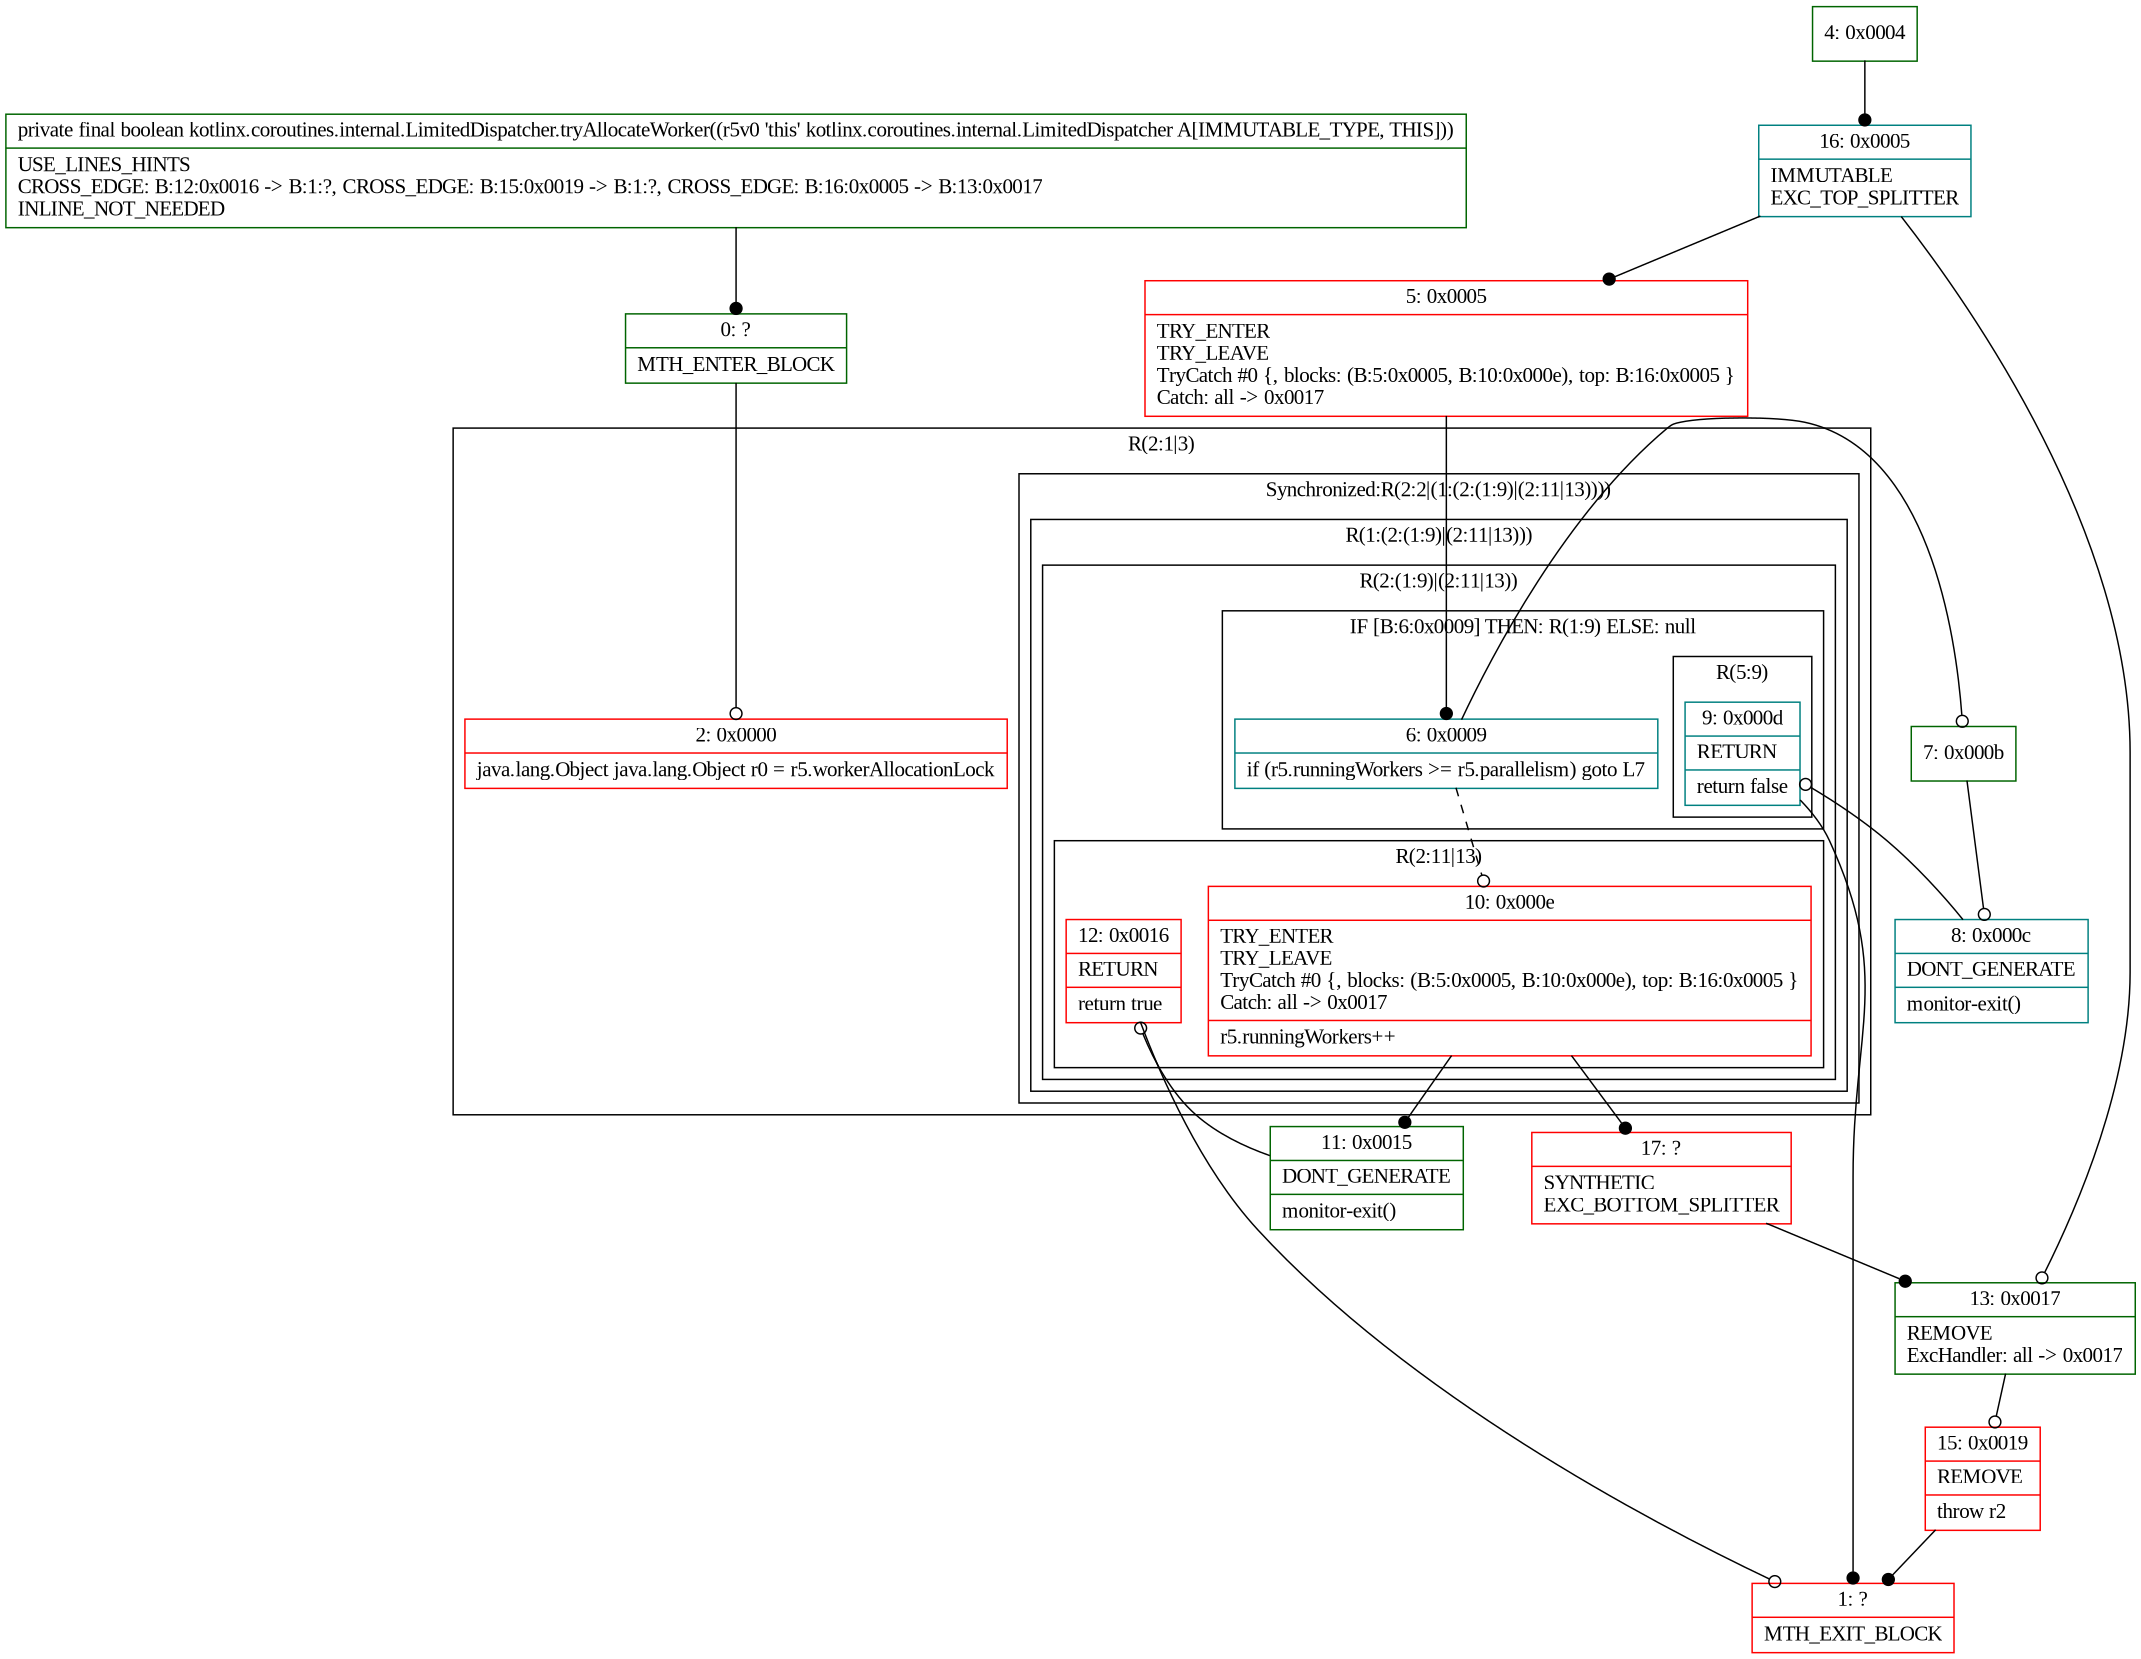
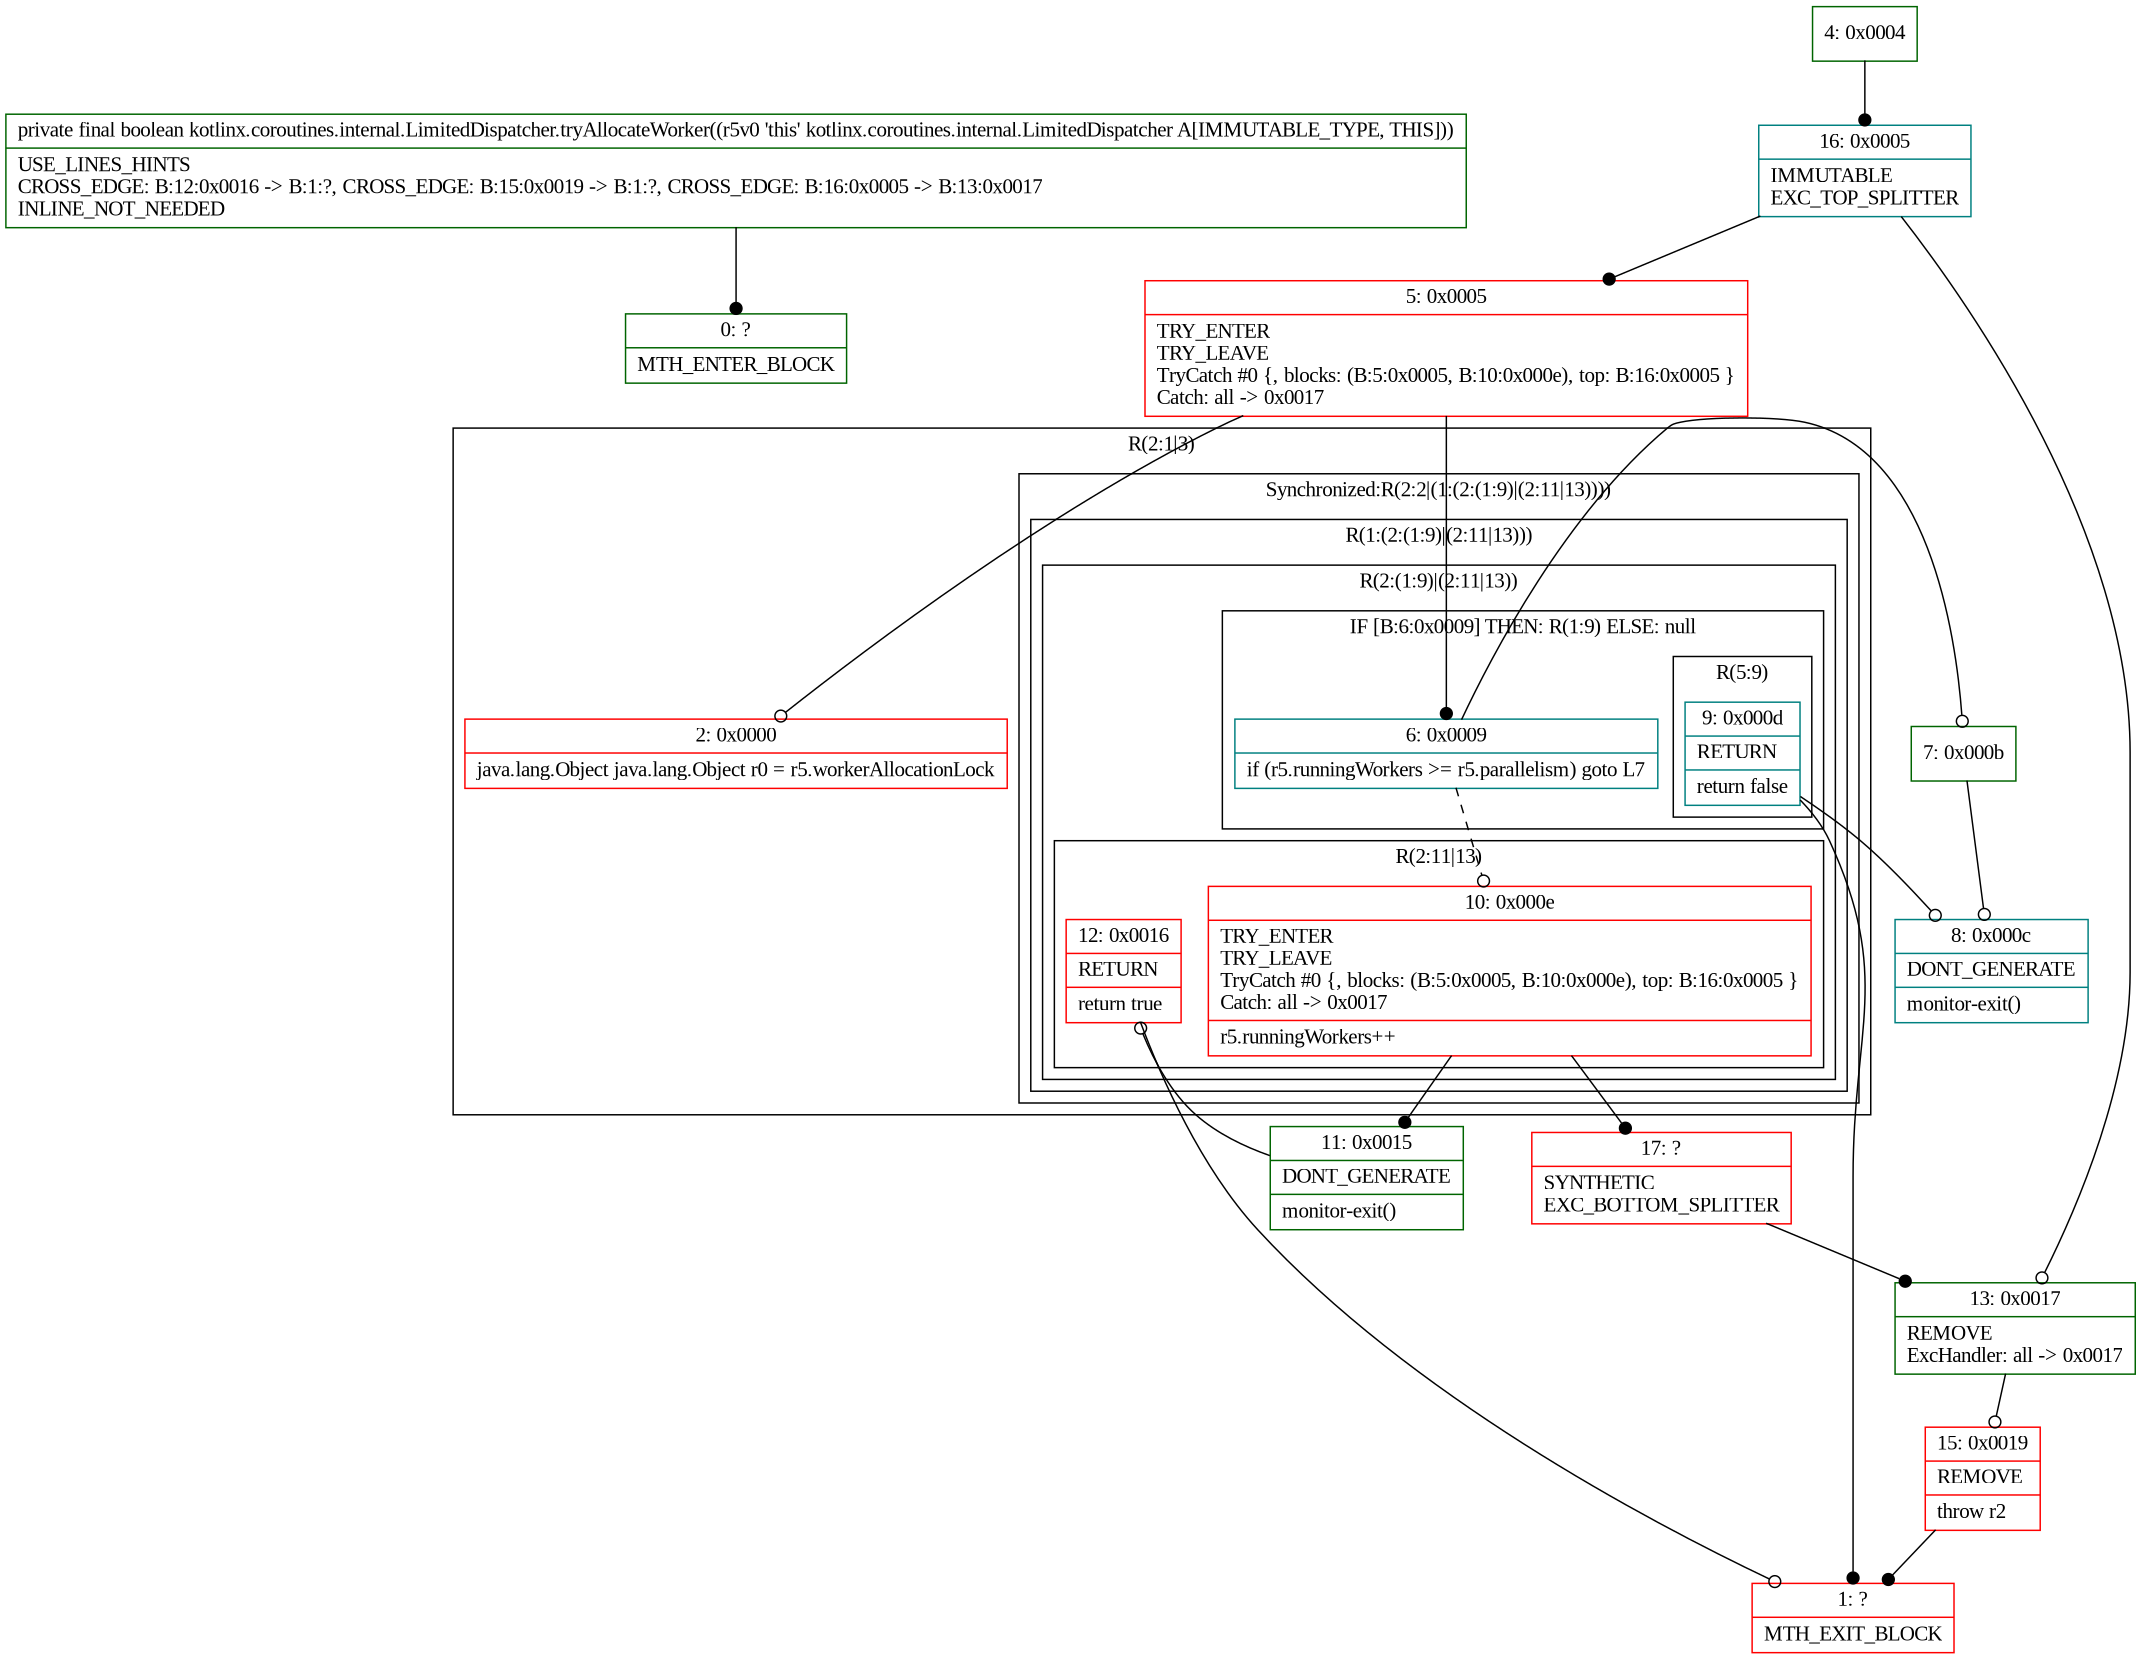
(736, 545) -> (1007, 552)
(1893, 846) -> (1883, 861)
